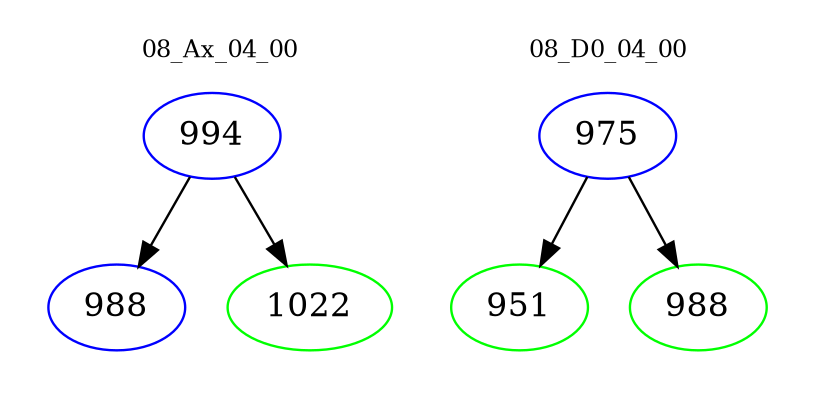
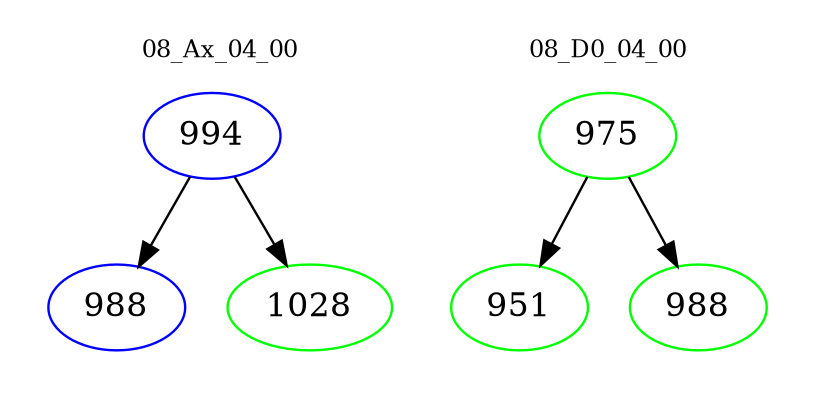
(608, 136) -> (608, 136)
(310, 307) -> (310, 307)
